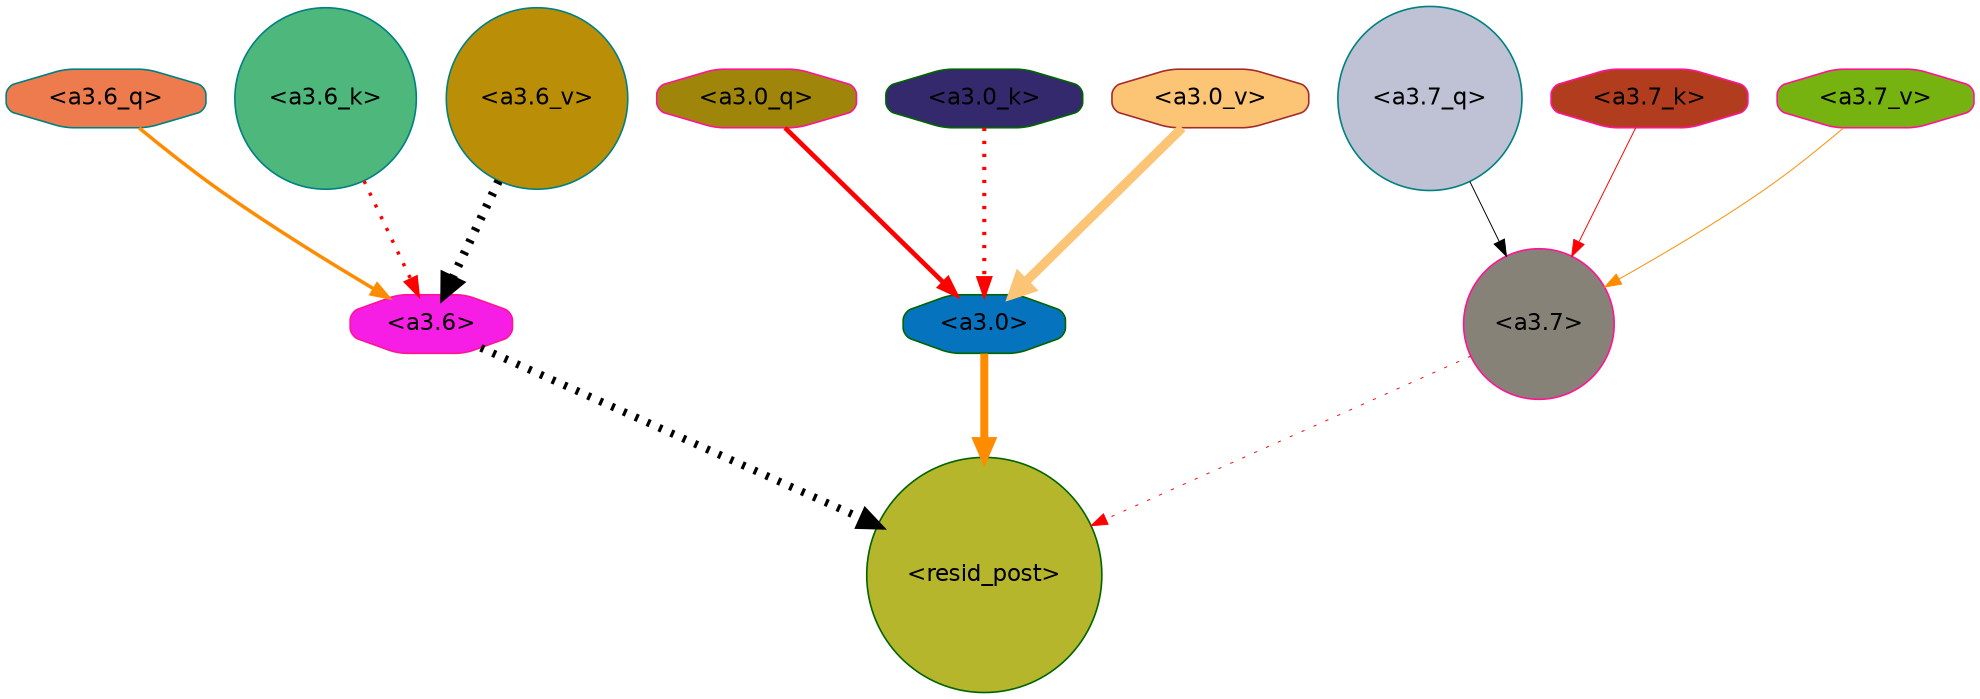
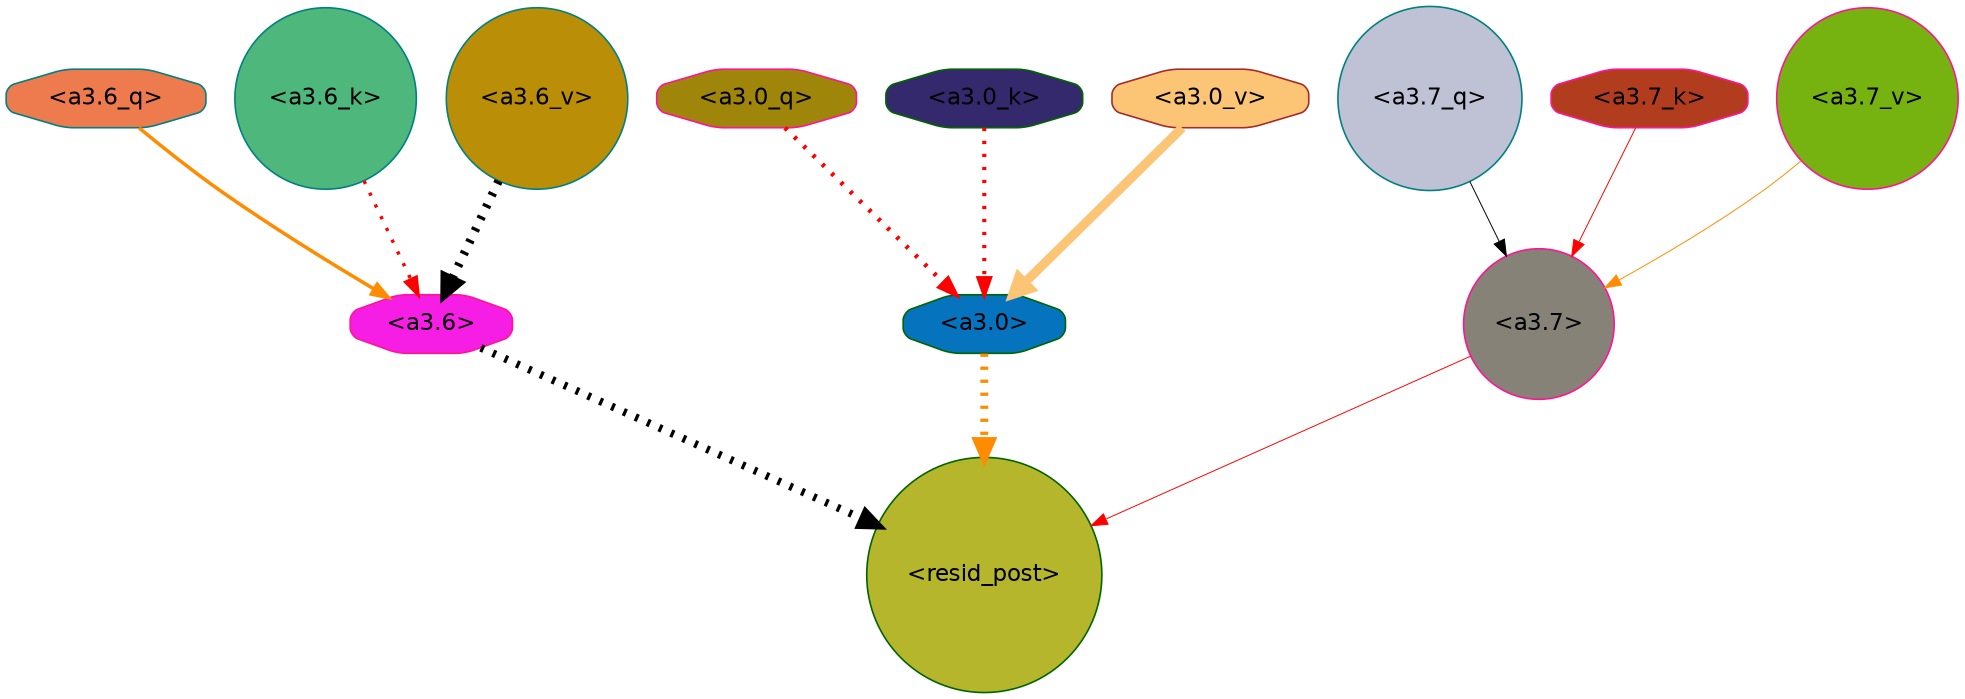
(1876, 98) -> (1867, 98)
(864, 205) -> (864, 205)
(984, 397) -> (984, 397)
(1289, 437) -> (1289, 437)
